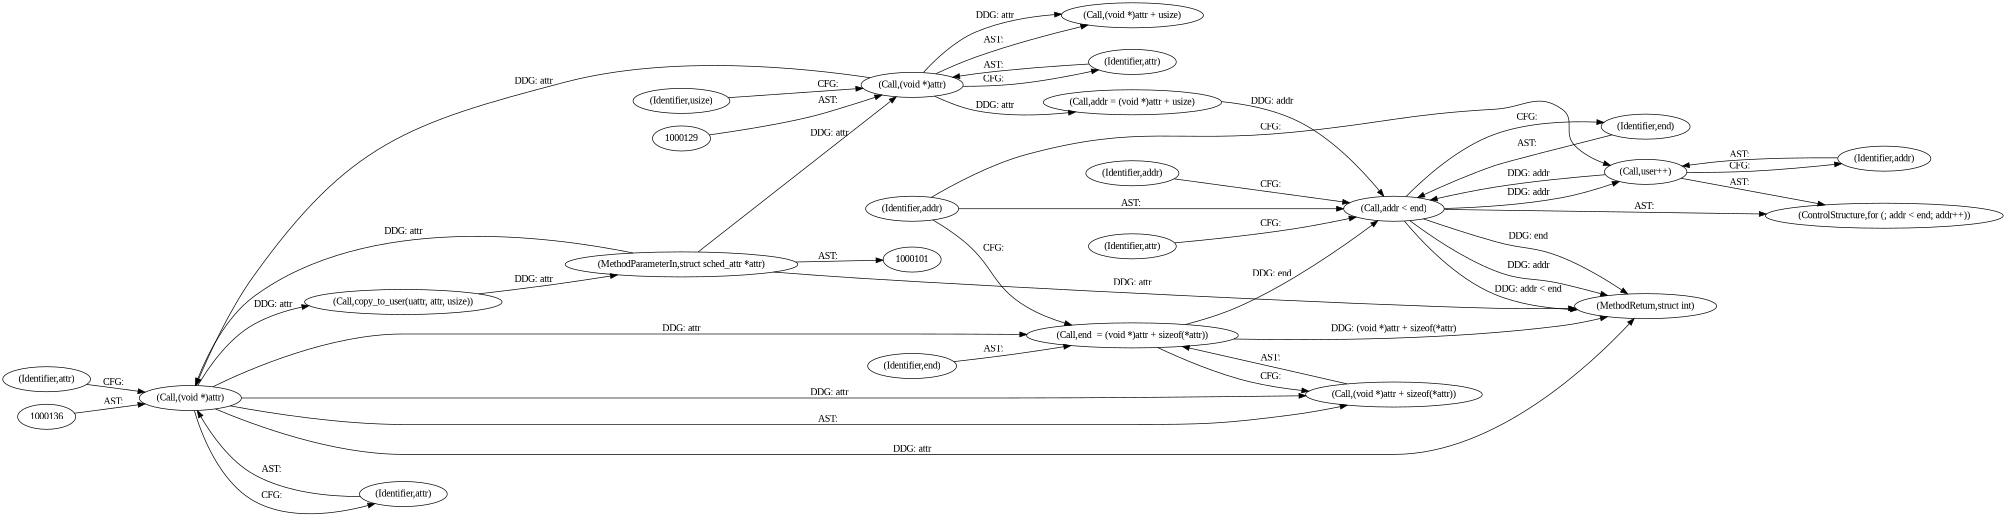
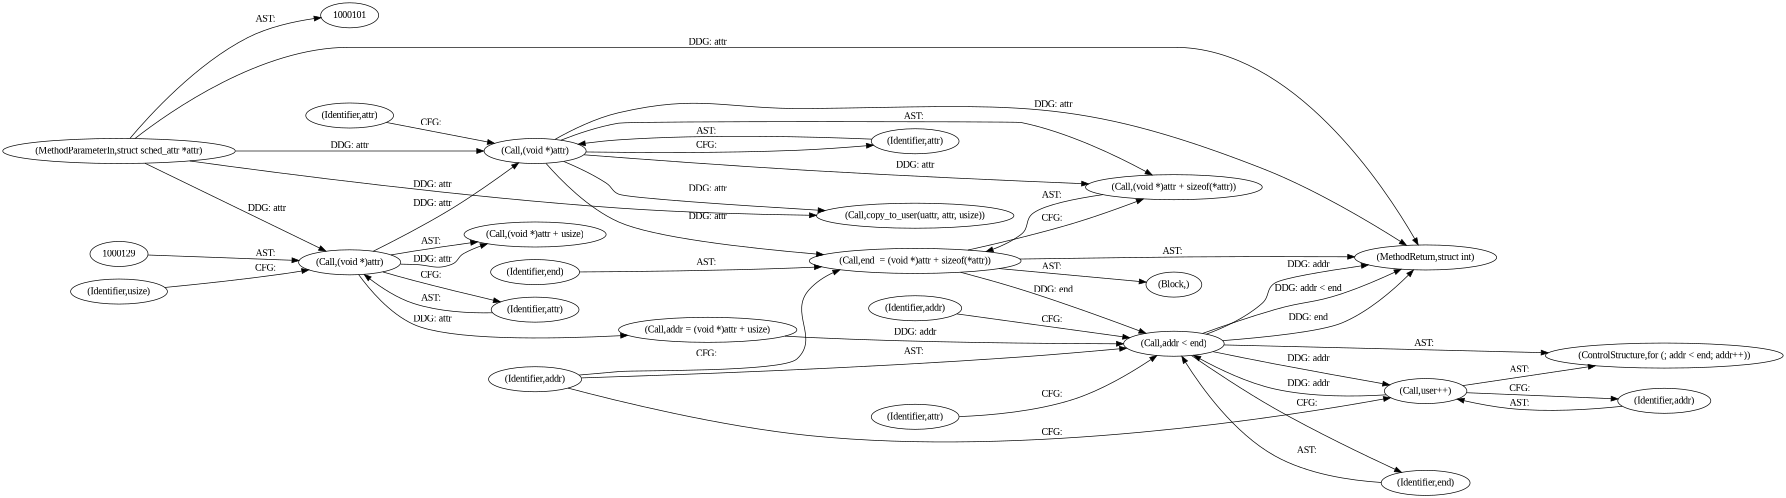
none -> (1174, 285)
(545, 286) -> (499, 198)
(1394, 329) -> (1174, 252)
(47, 417) -> none
